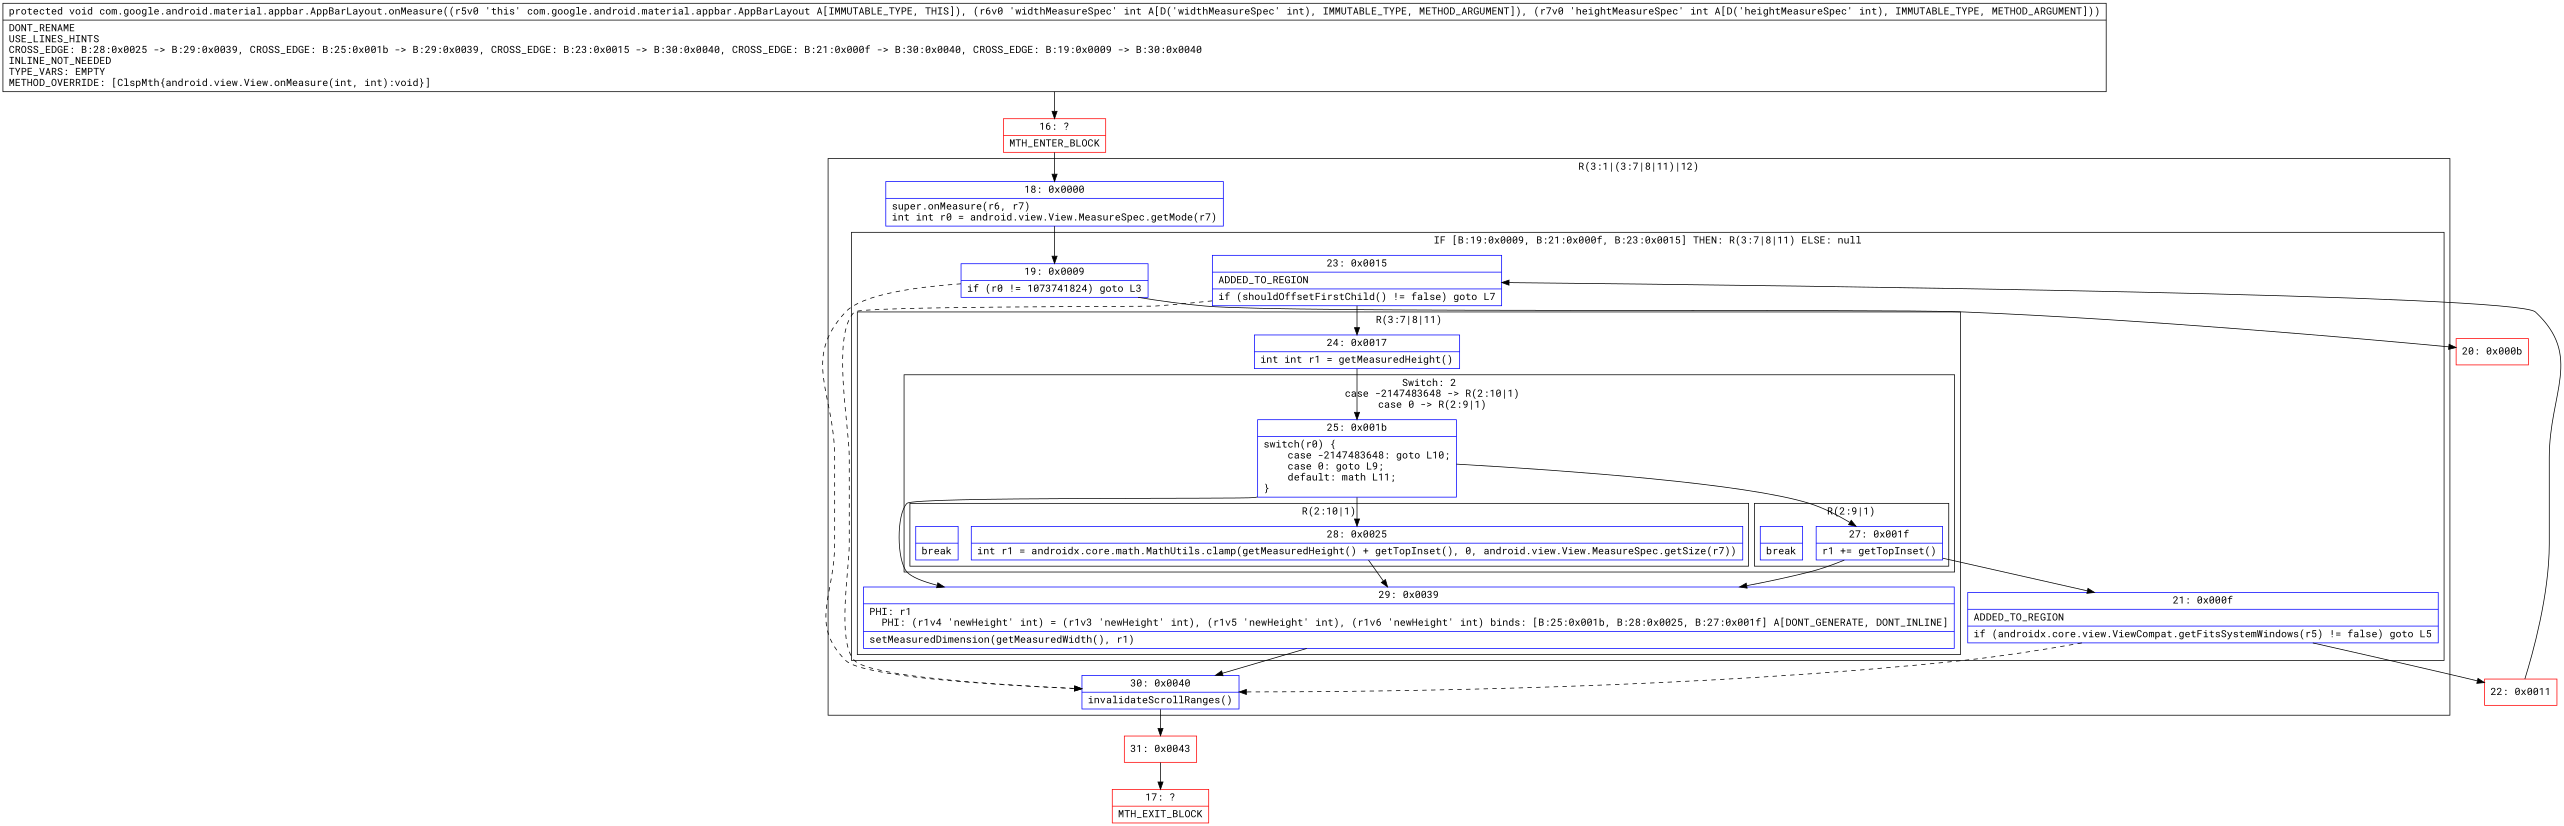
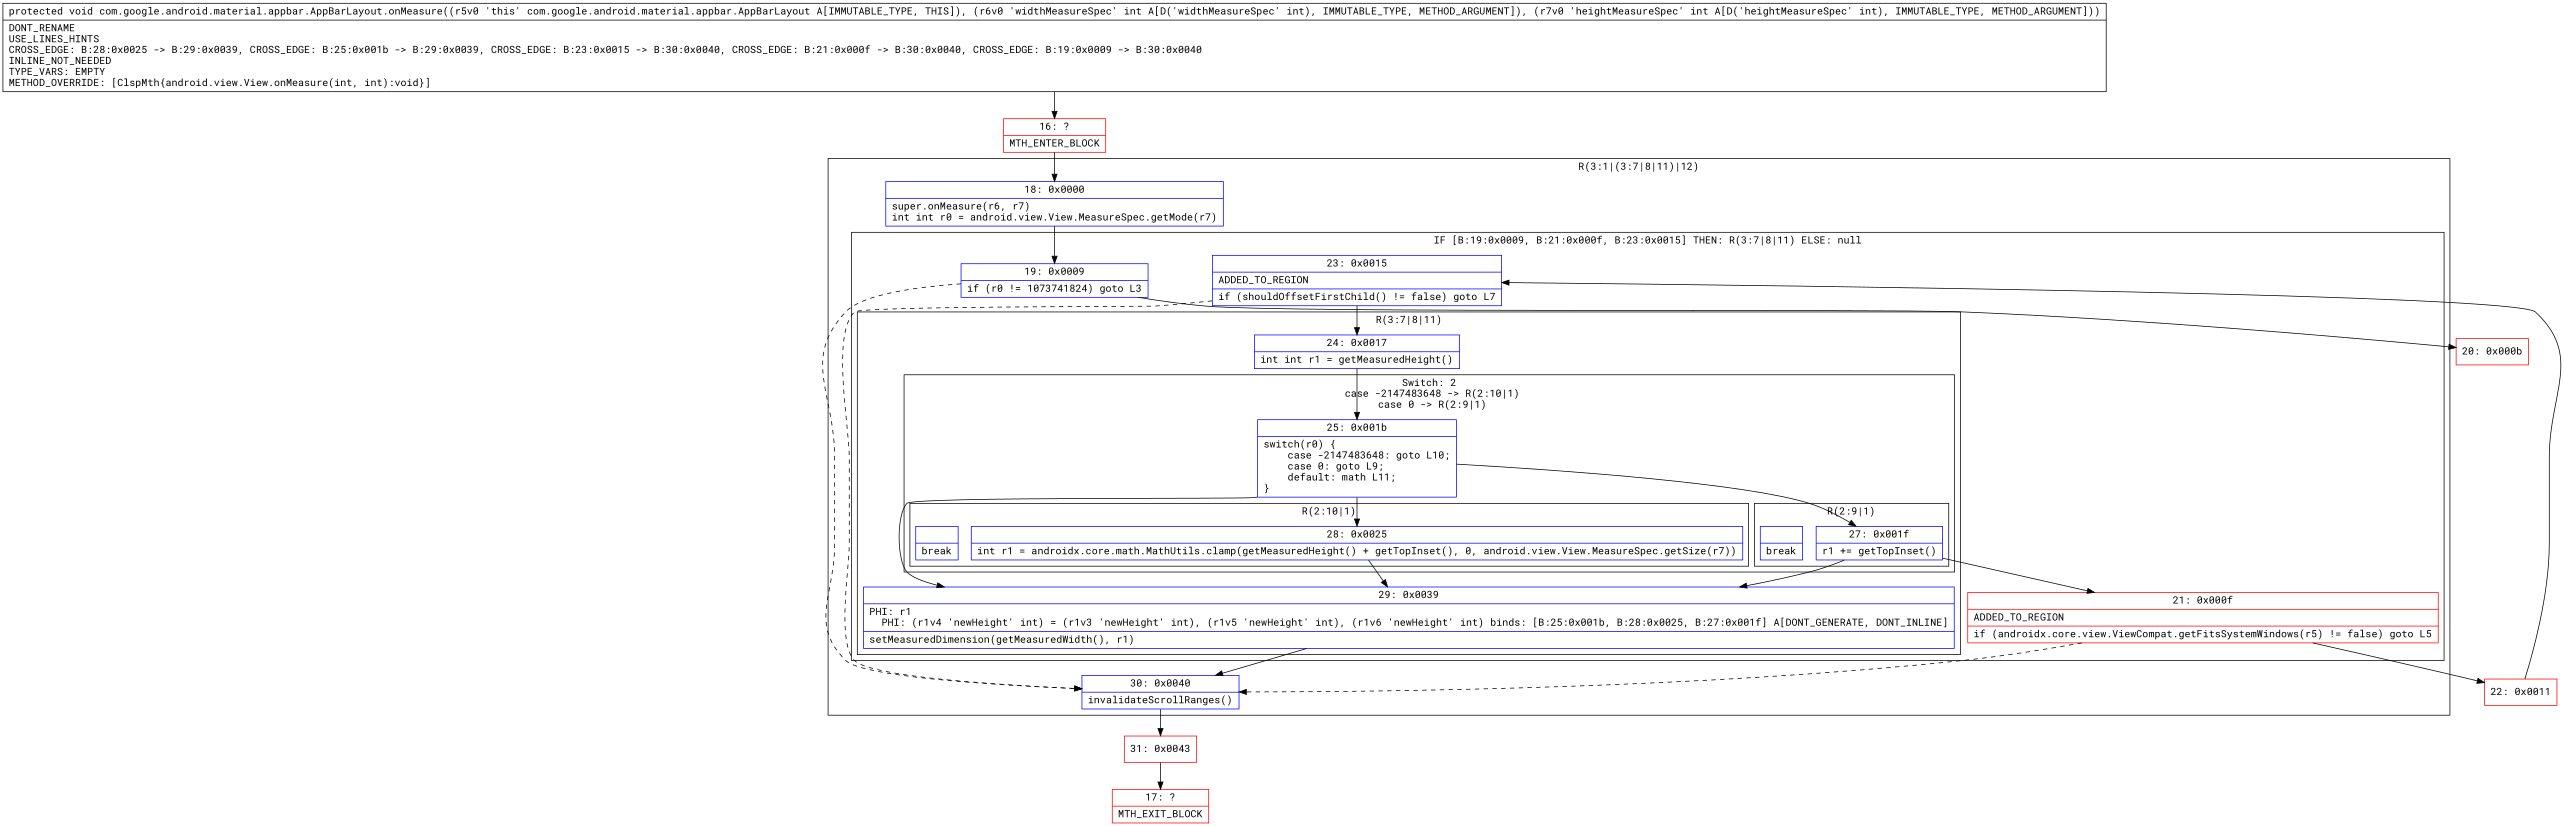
(2203, 618) -> (2203, 618)
